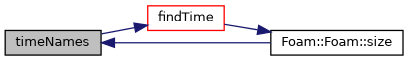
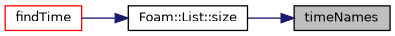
(118, 31) -> none
(337, 43) -> (188, 18)
